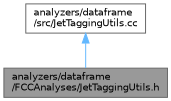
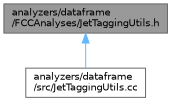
(86, 56) -> (86, 56)
